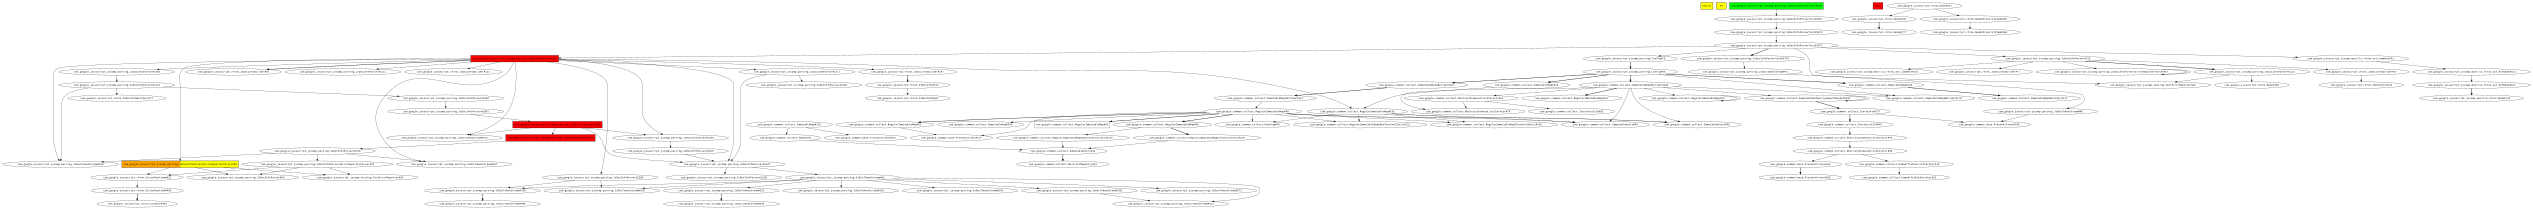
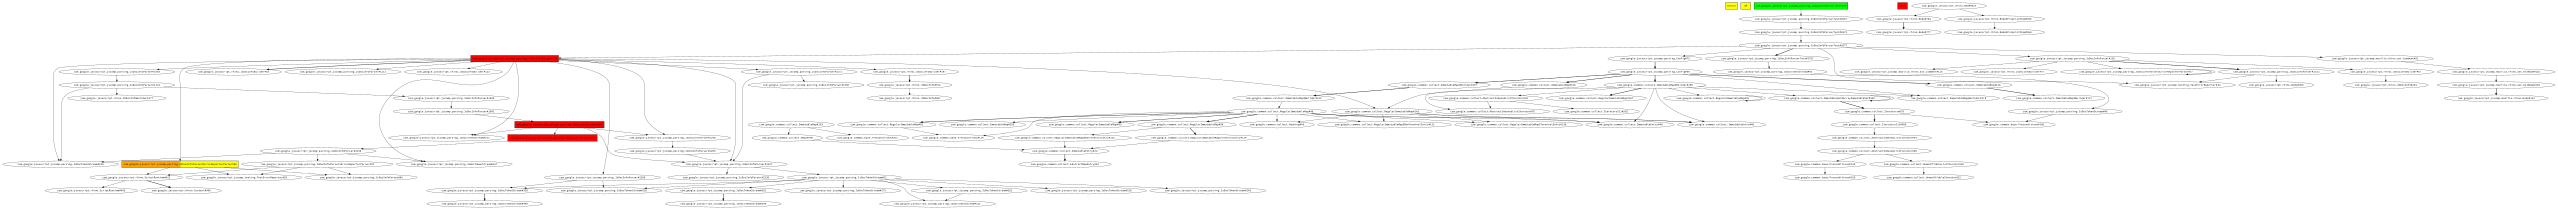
(1072, 125) -> (1085, 125)
(1800, 170) -> (1825, 170)
(137, 196) -> (158, 184)
